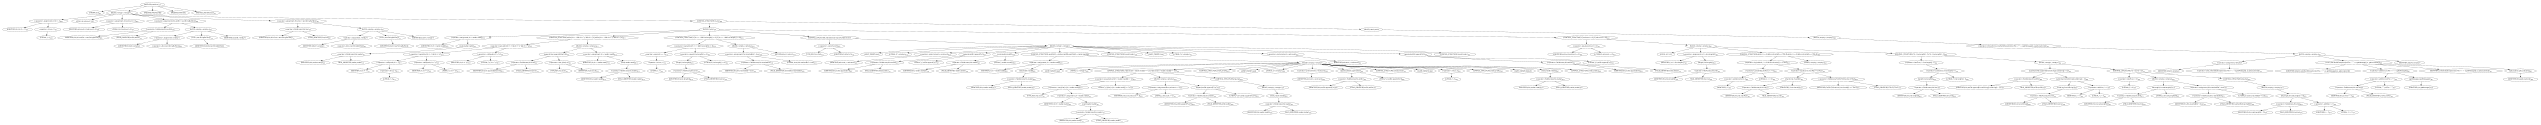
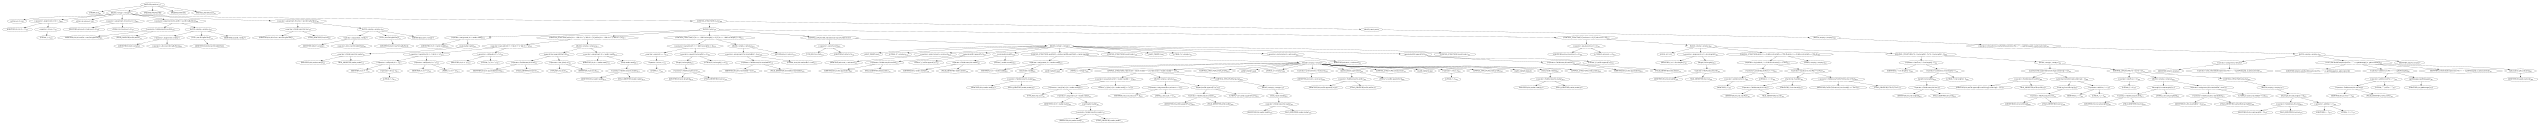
none -> (17, 21)
none -> (1900, 71)
